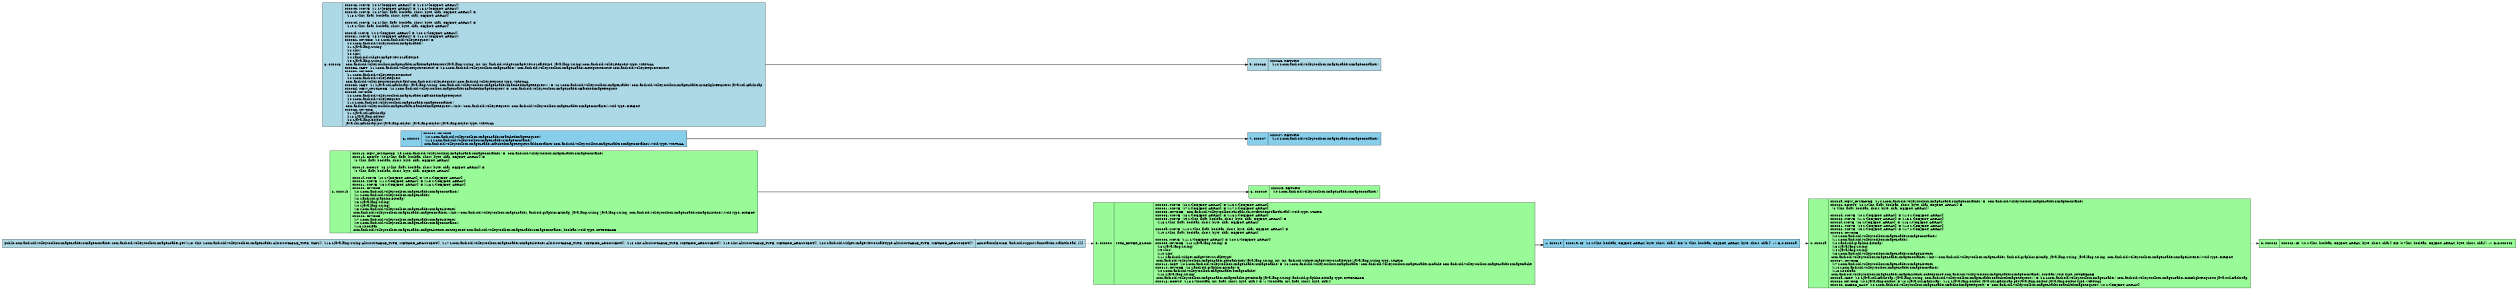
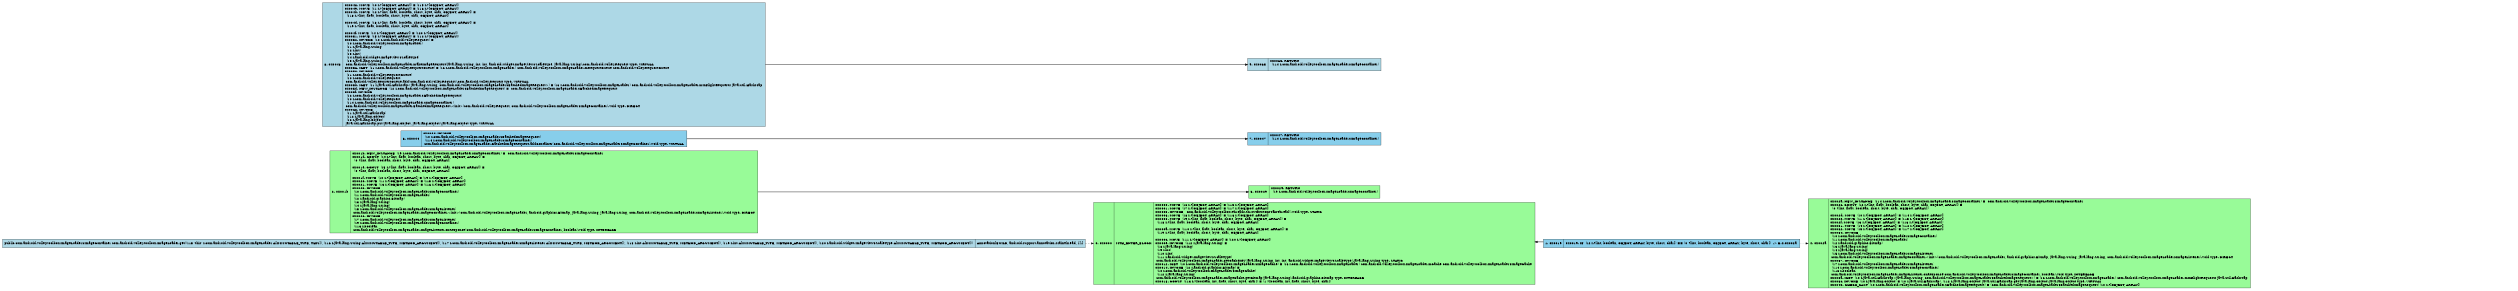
(2387, 243) -> none
(1538, 245) -> (1540, 242)
